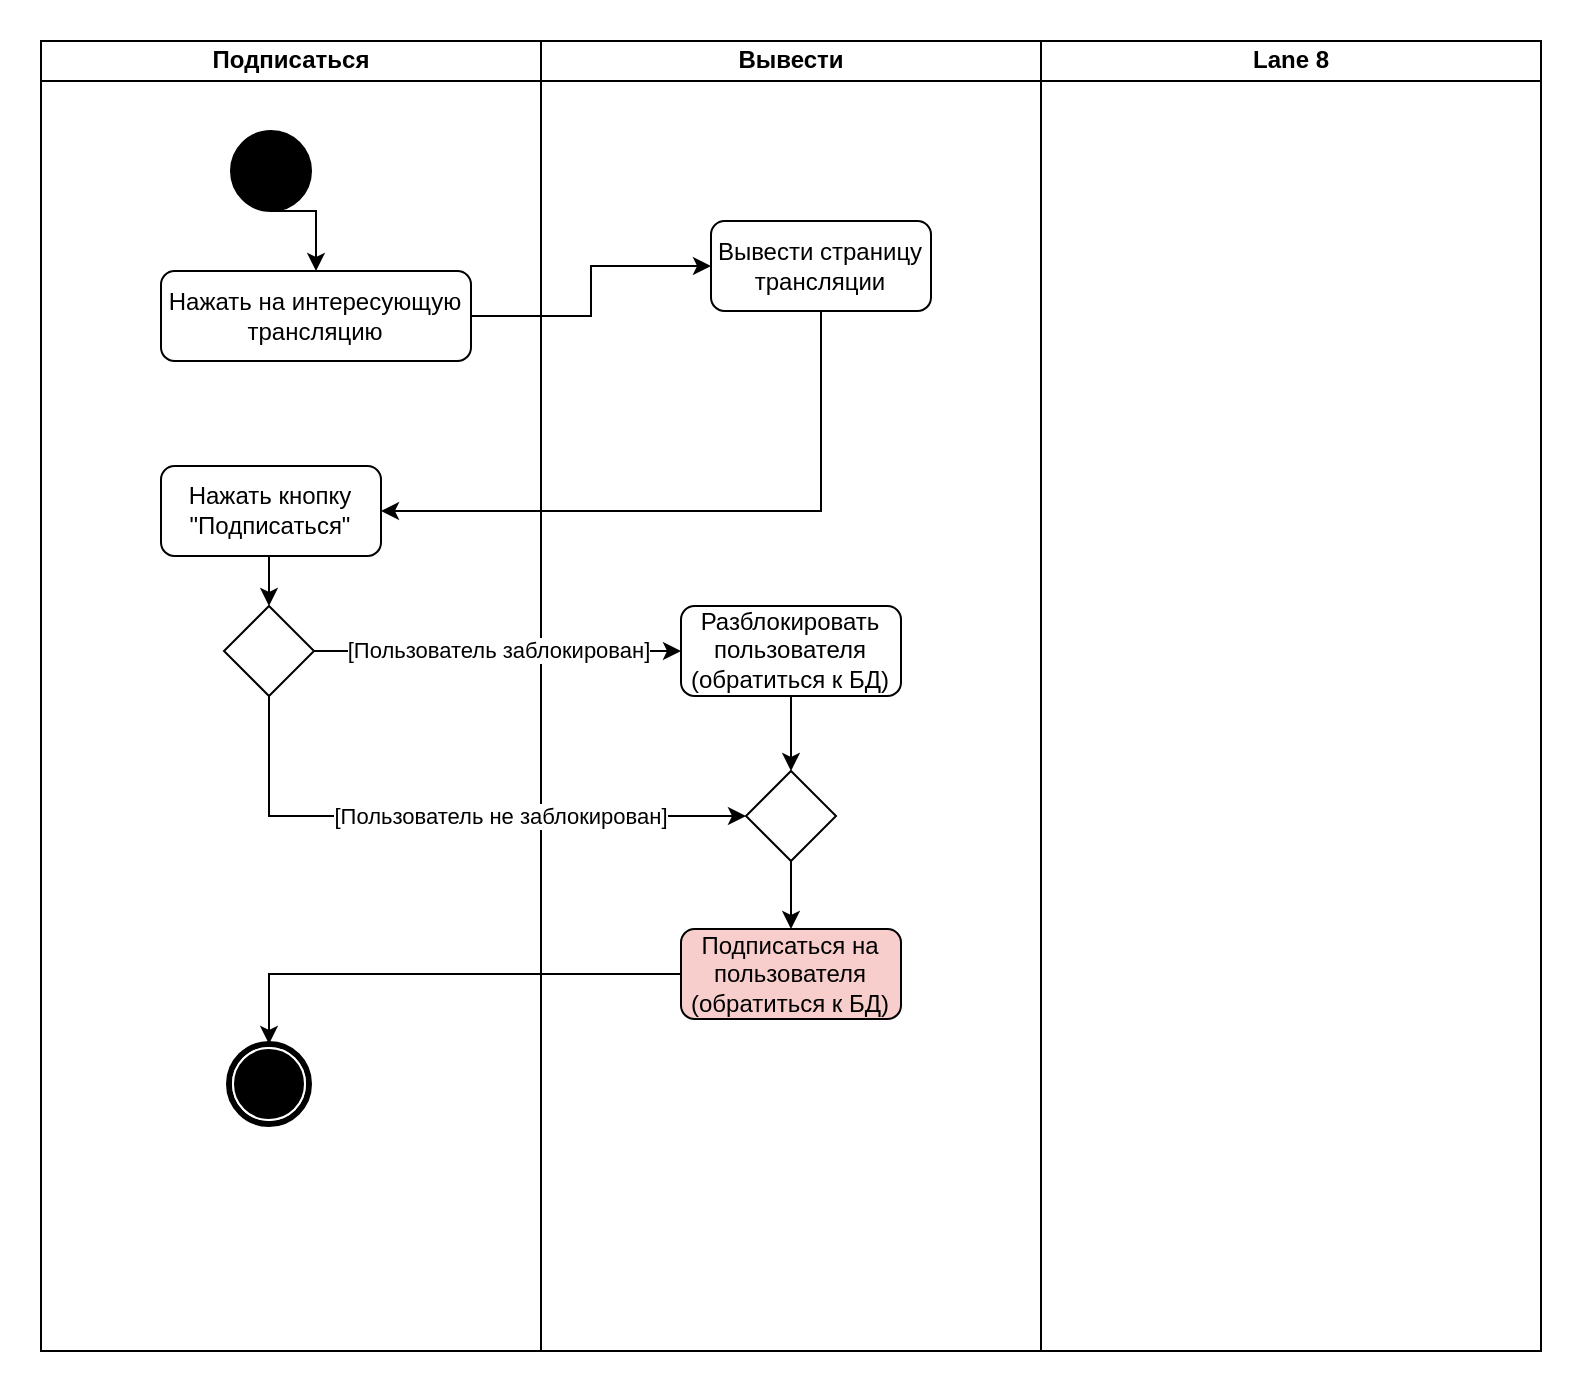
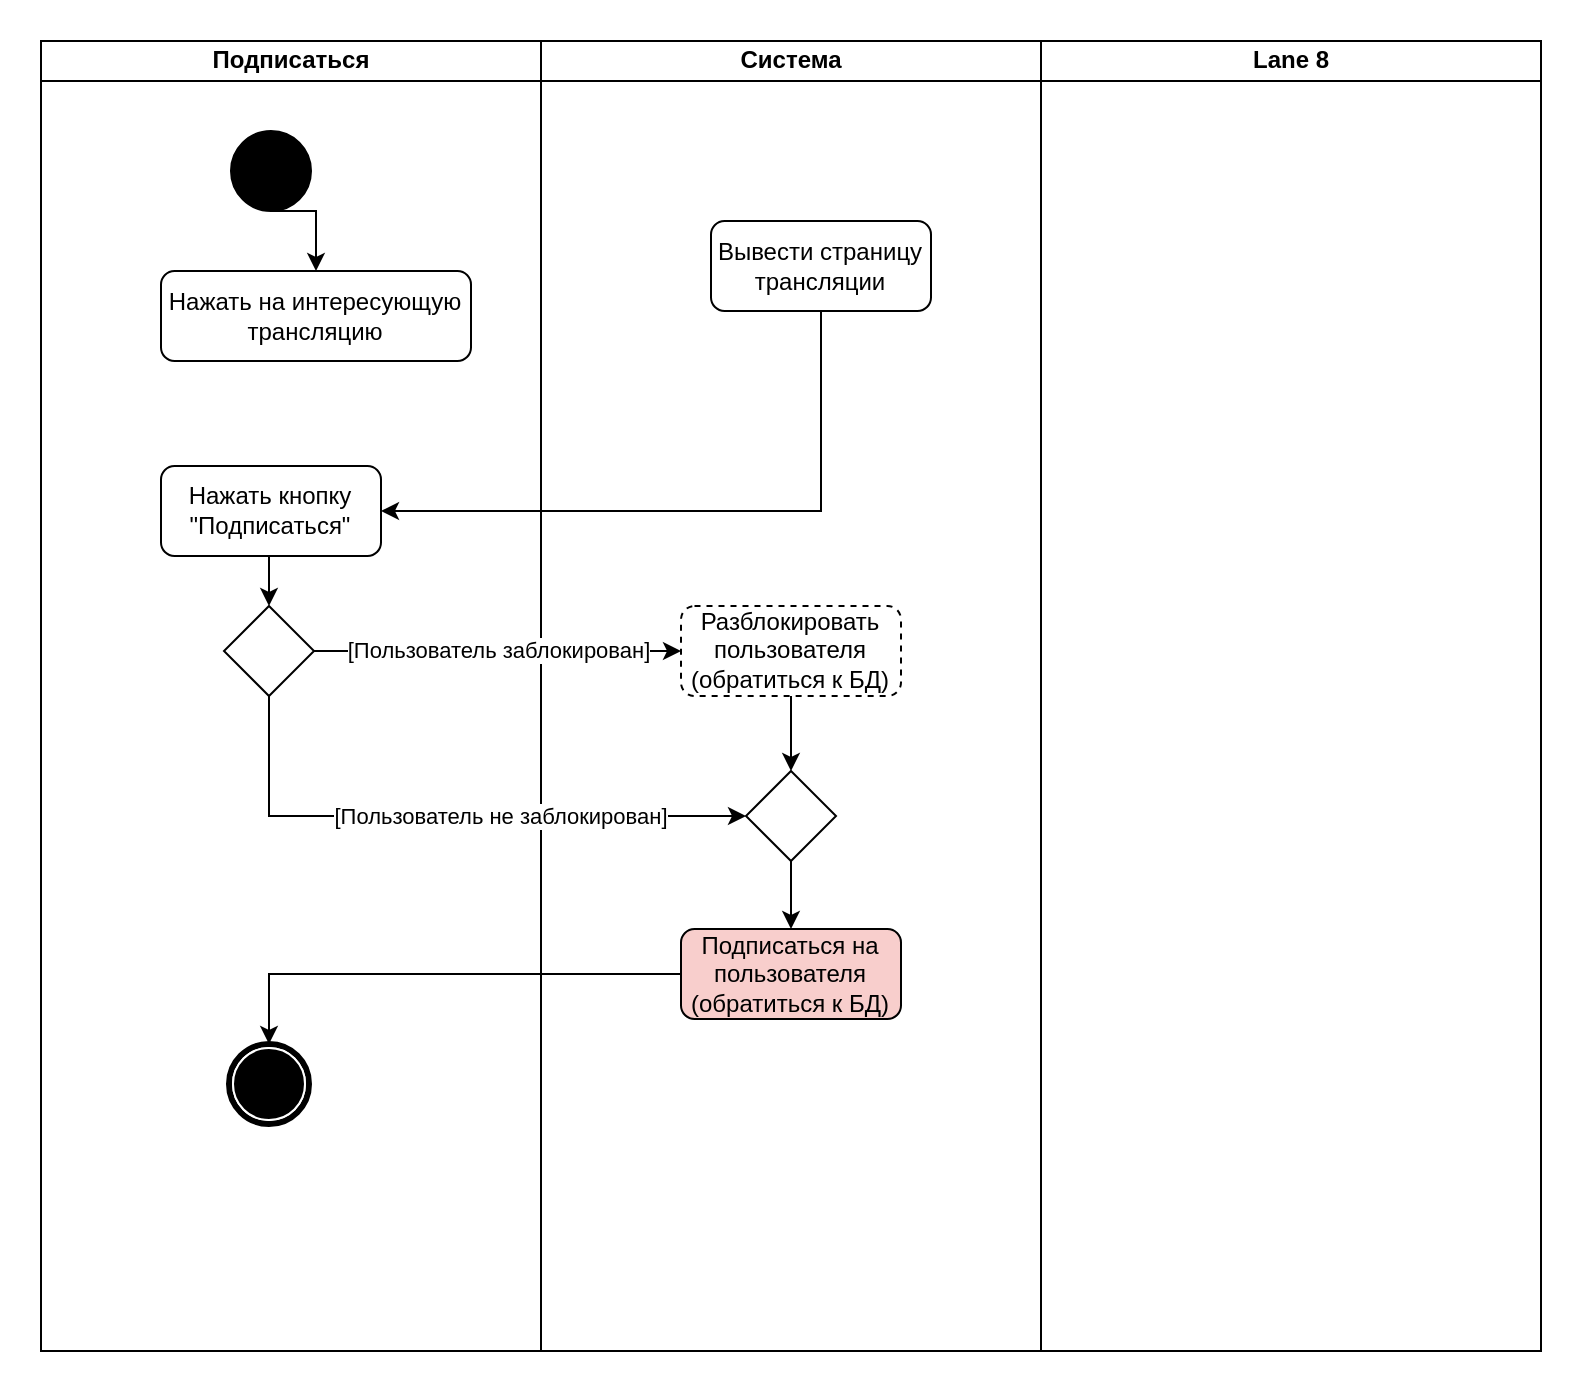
(792, 61) -> (792, 61)
(596, 266) -> none
(791, 651) -> (791, 651)
